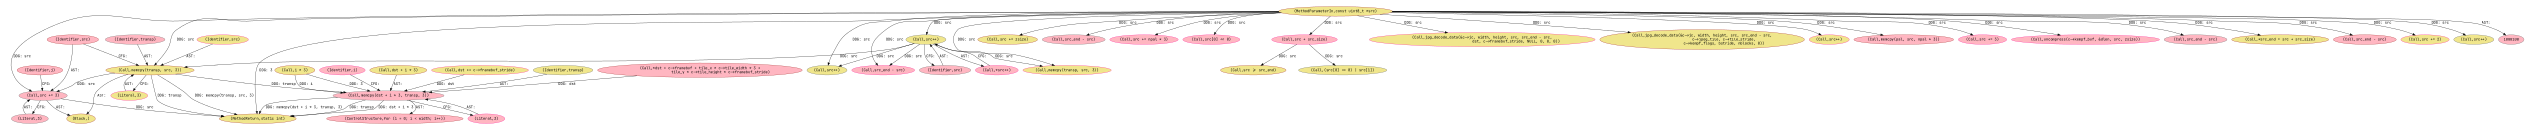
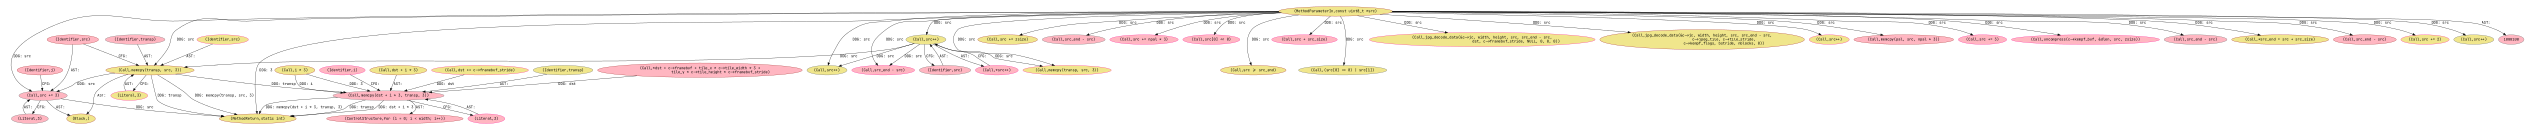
(1280, 54) -> (1258, 25)
(1321, 55) -> (1346, 39)
